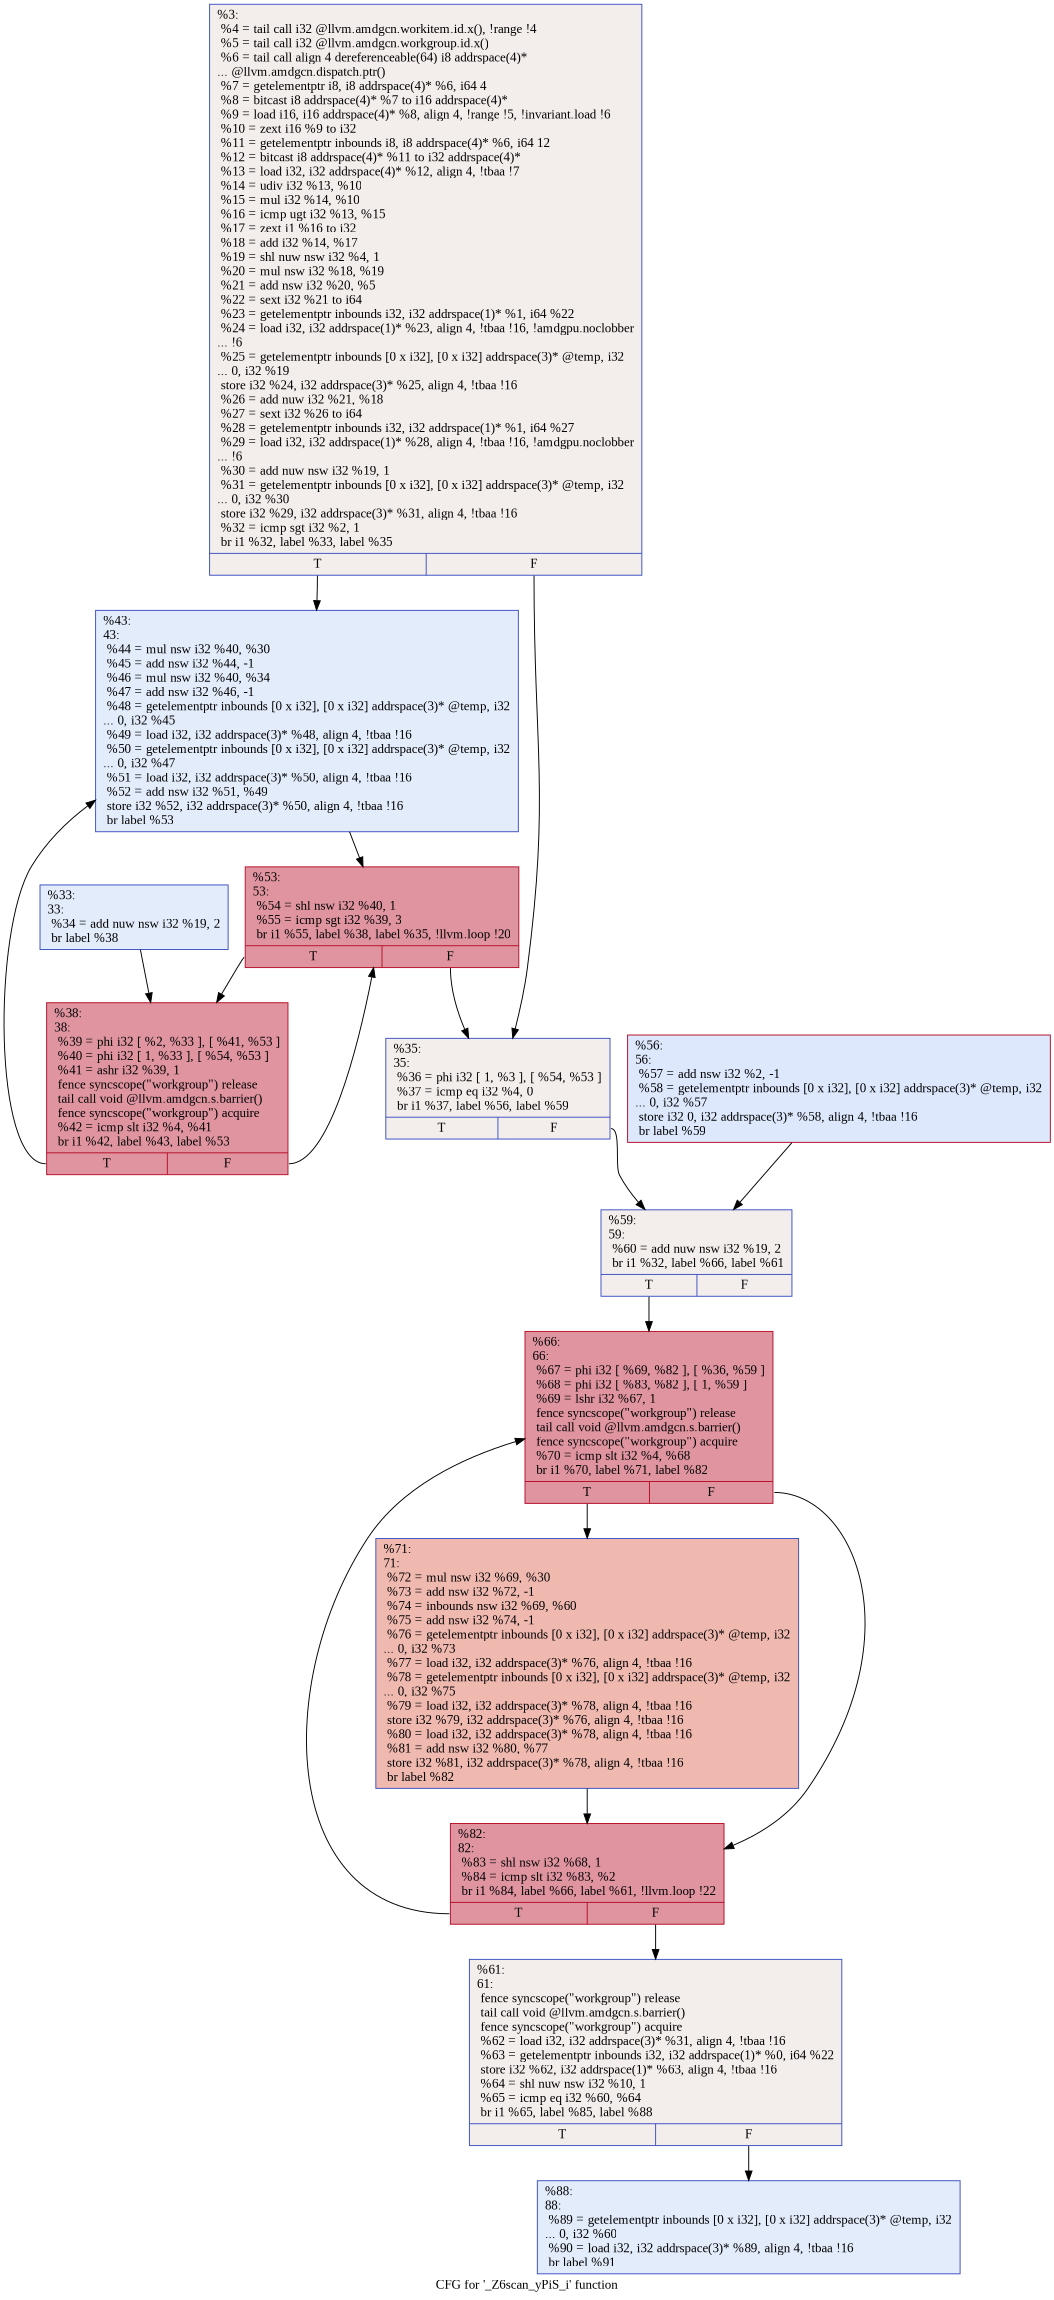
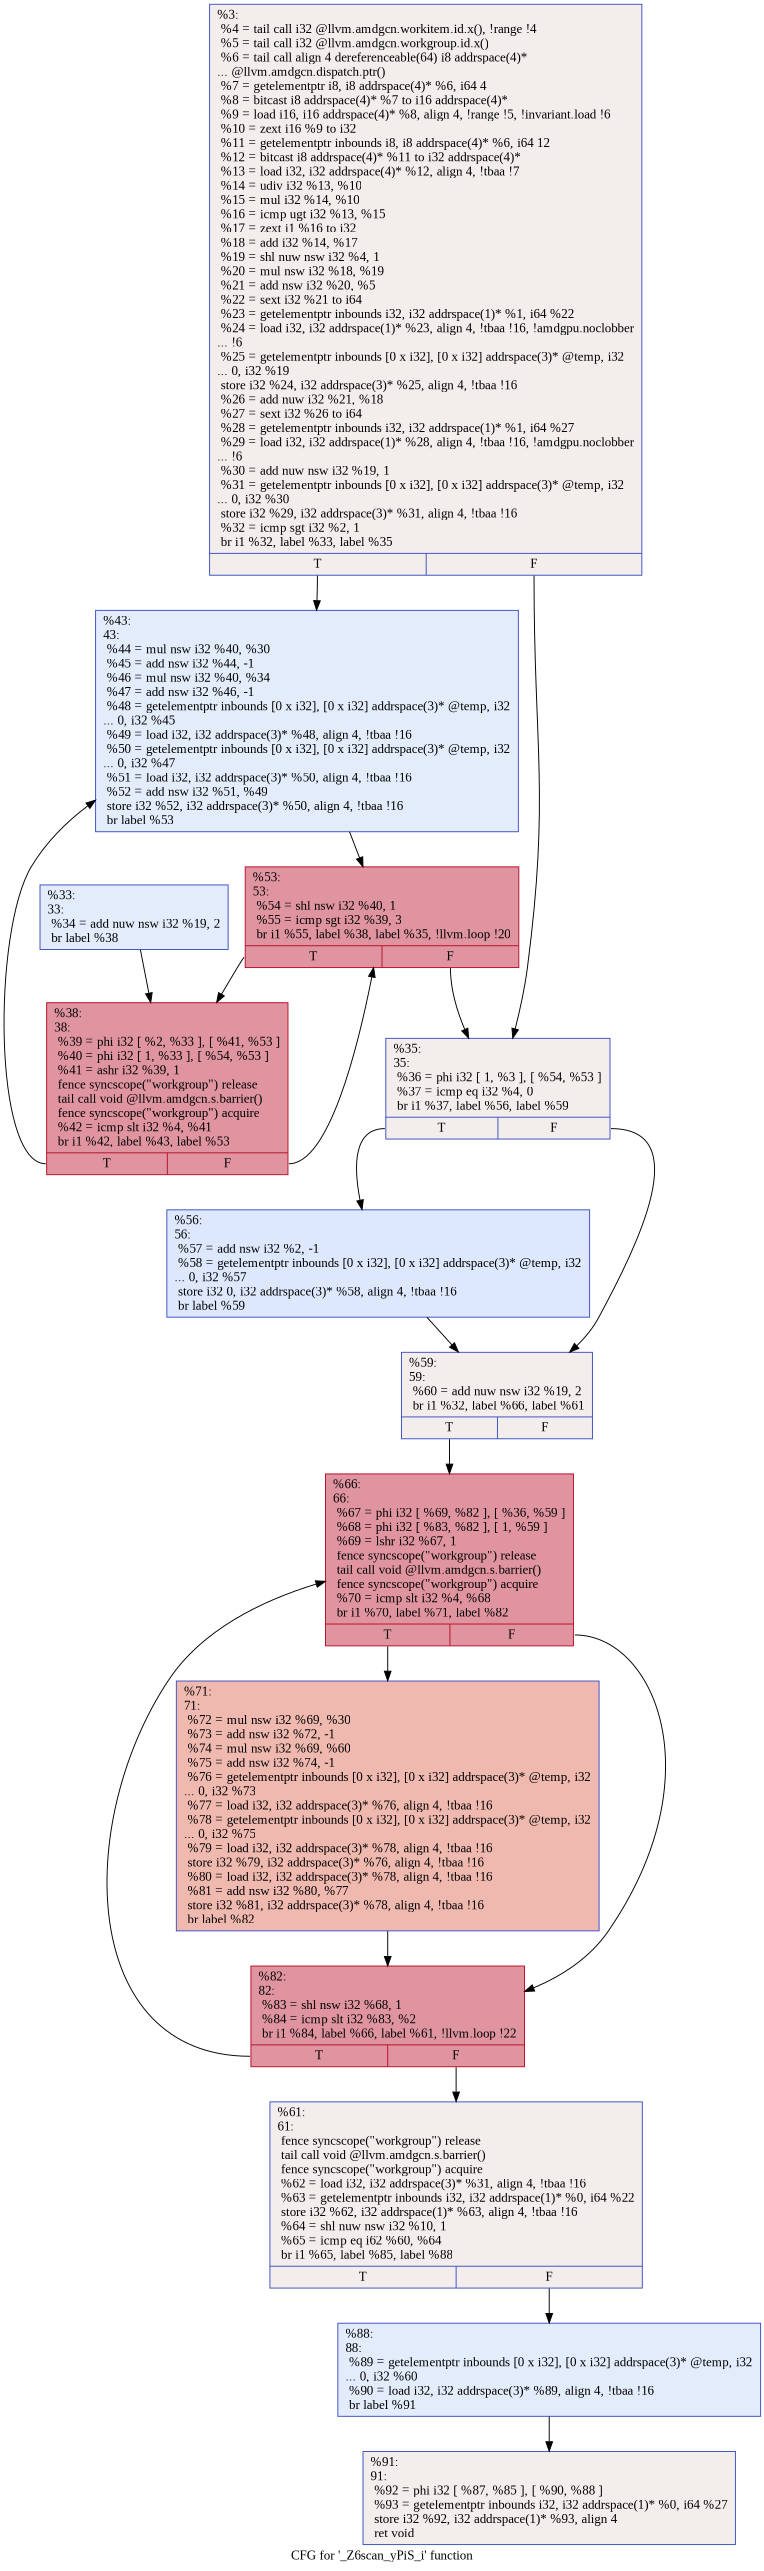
(839, 1089) -> (378, 1264)
none -> (357, 1157)
(480, 1606) -> (268, 1748)
(559, 2098) -> (360, 2241)
none -> (549, 2498)
